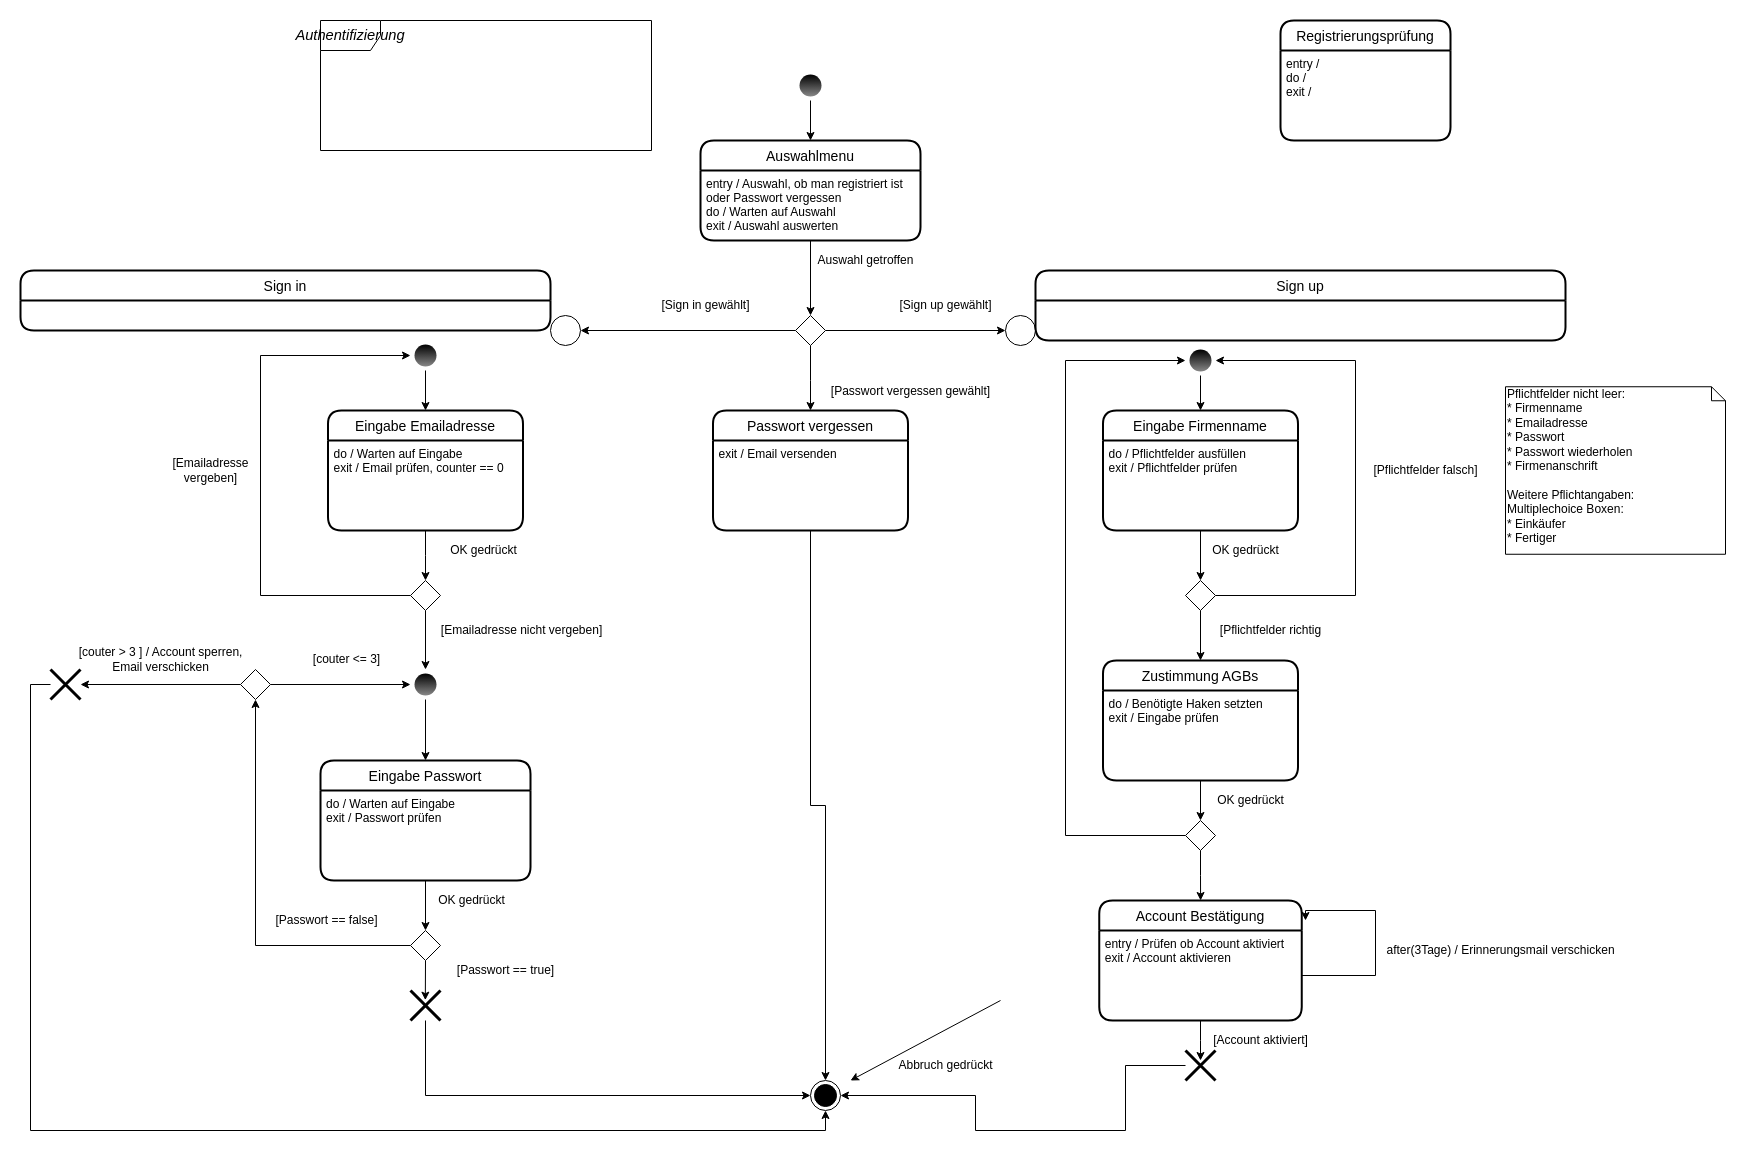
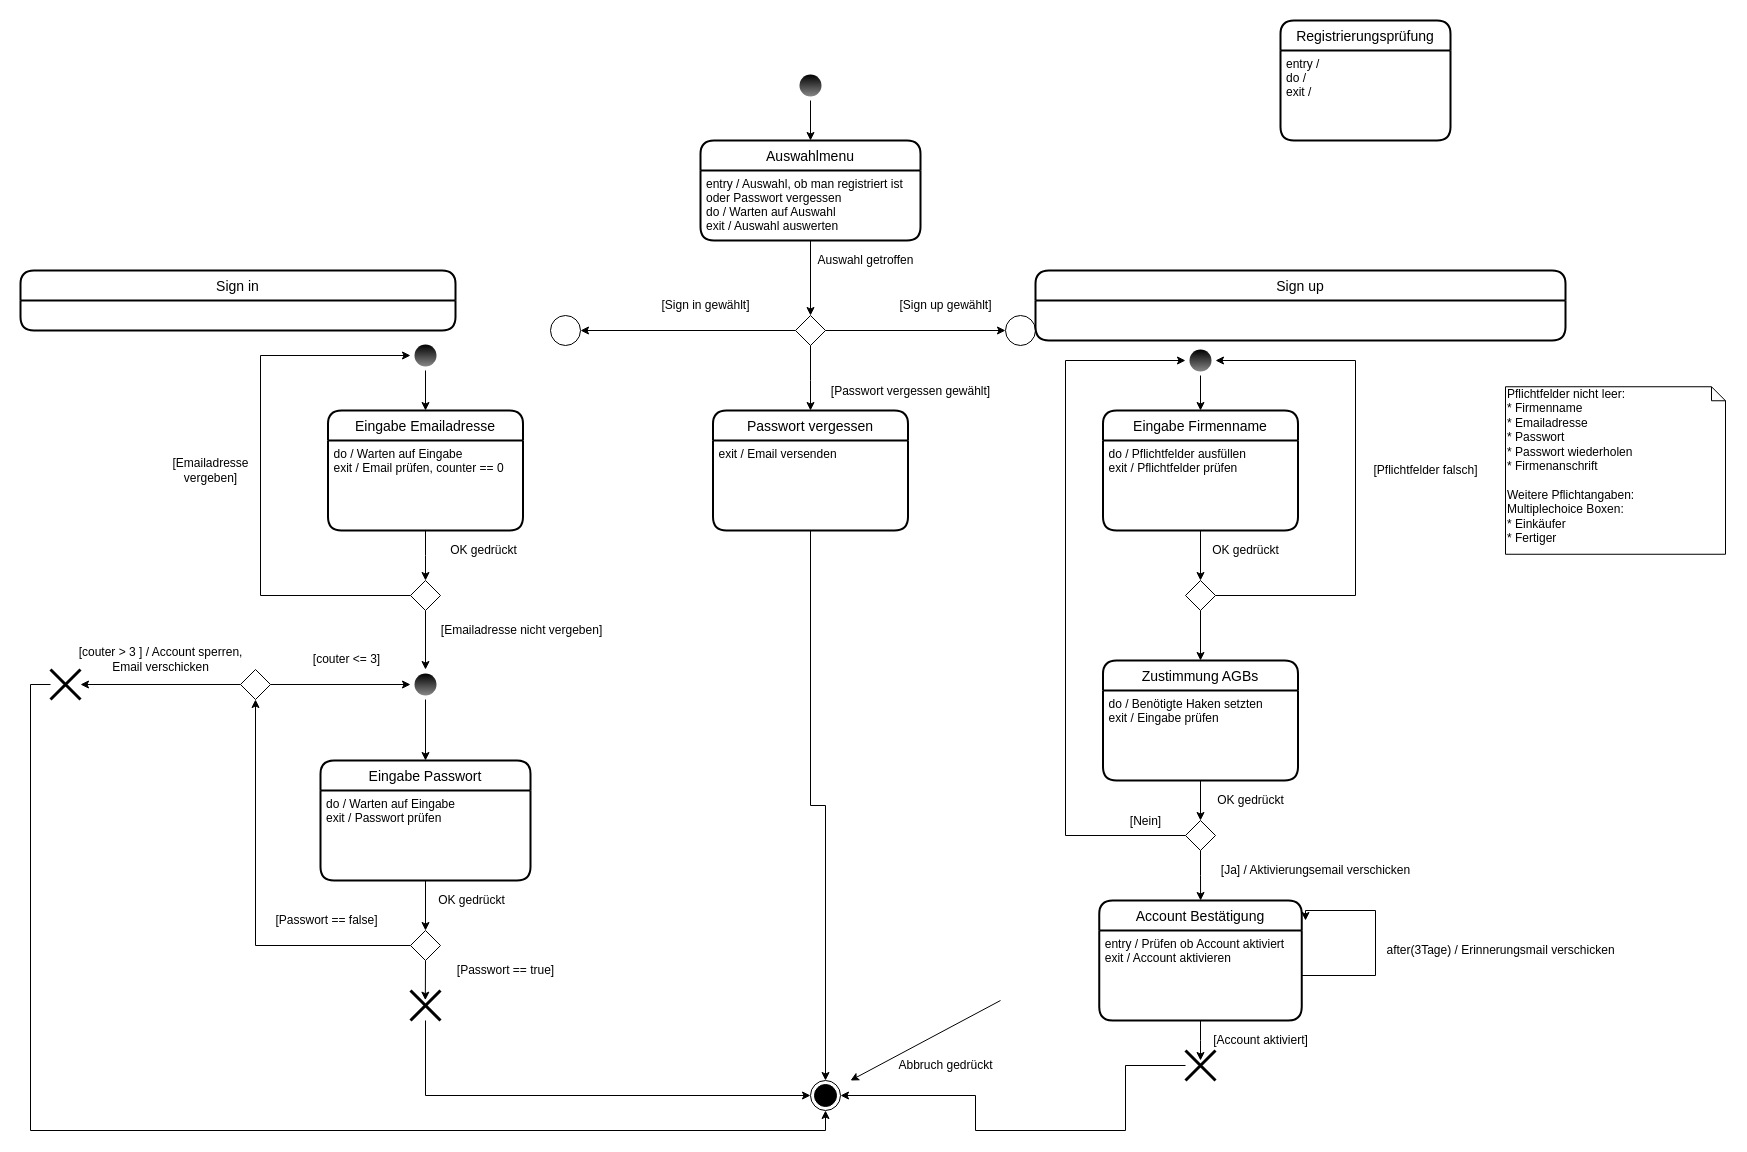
(486, 86) -> none
(286, 301) -> (238, 301)
(1271, 631) -> none
none -> (1146, 822)
none -> (1316, 871)
